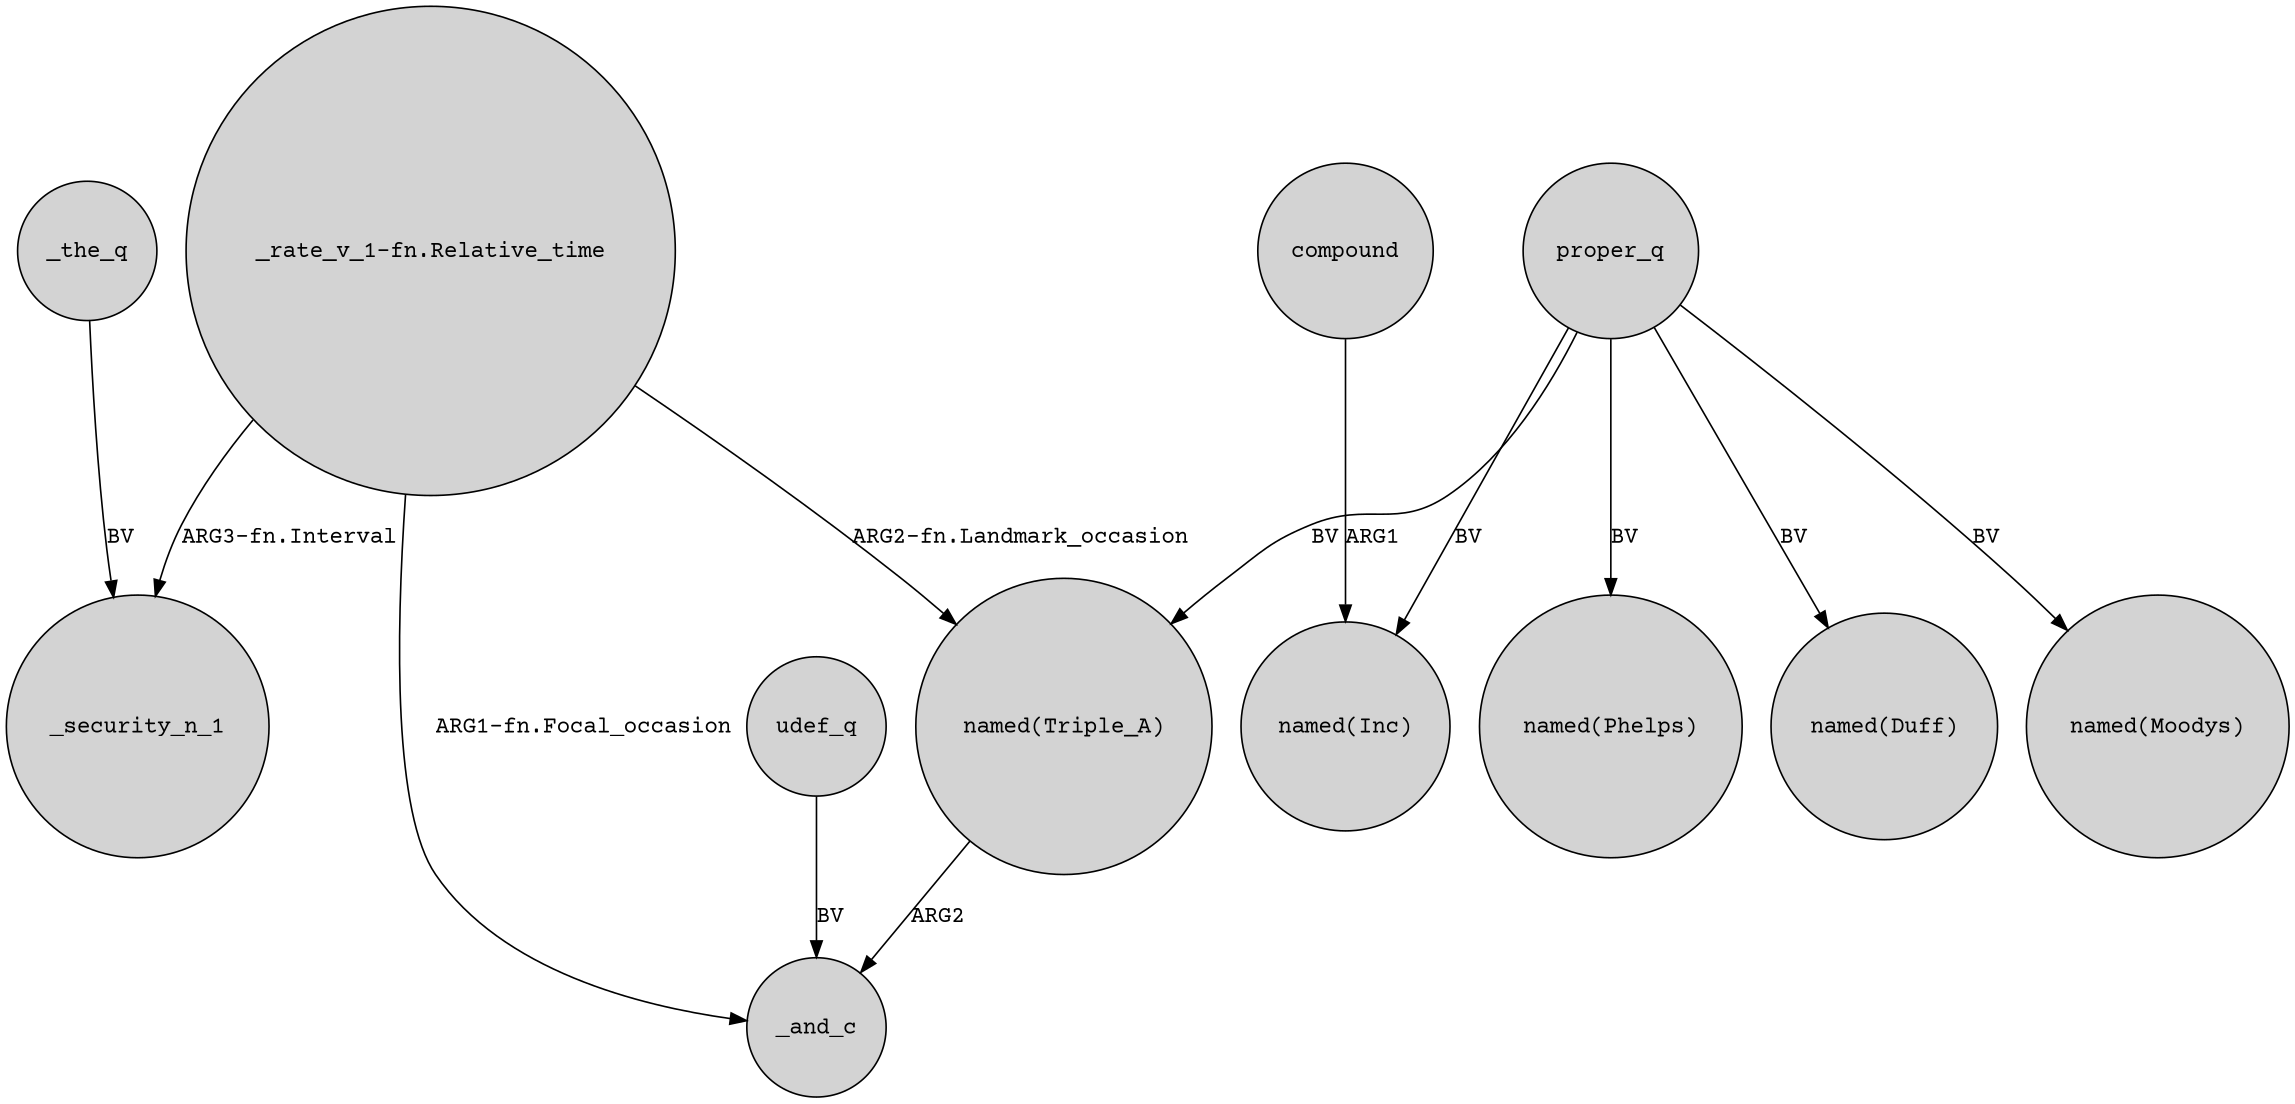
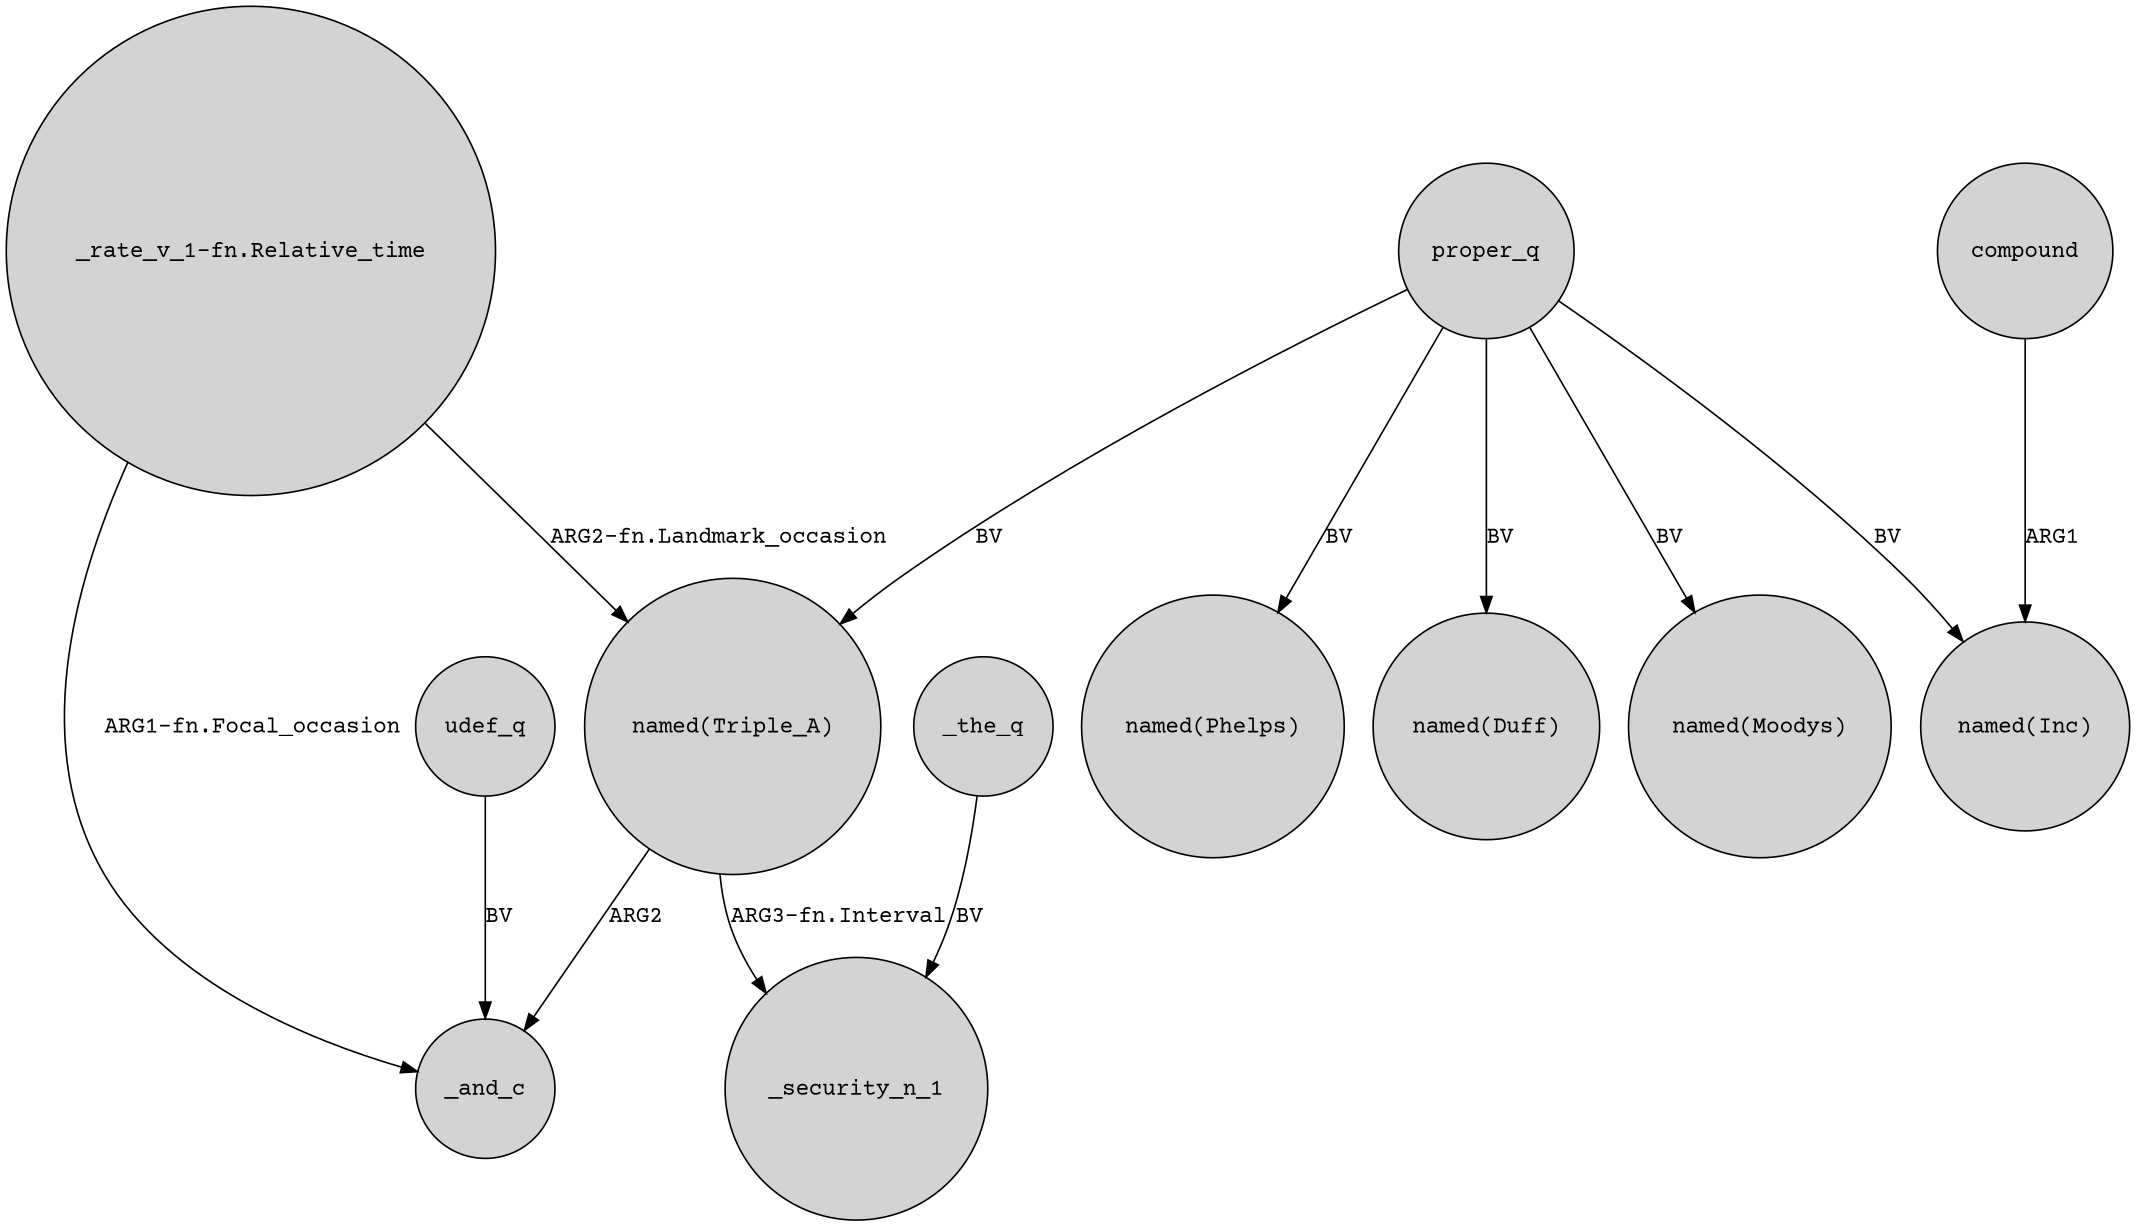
(198, 495) -> (732, 930)
